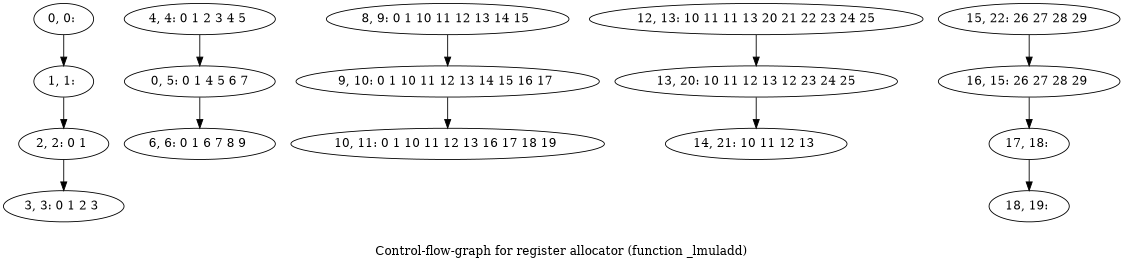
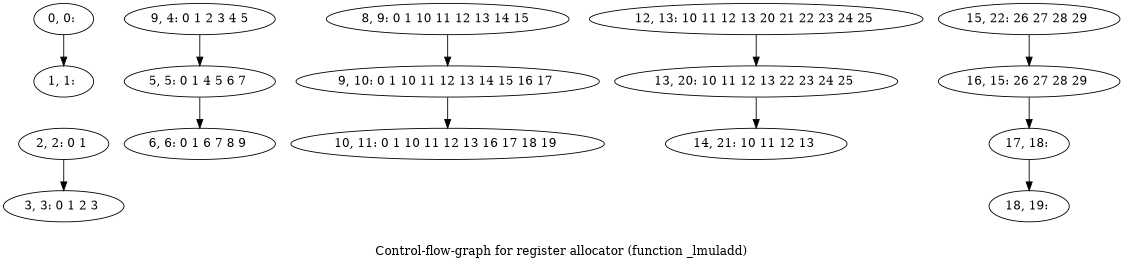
(200, 19) -> (200, 19)
(756, 19) -> (756, 19)
(200, 81) -> (200, 81)
(756, 81) -> (756, 81)
(64, 108) -> none
